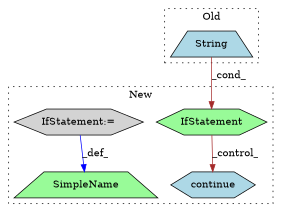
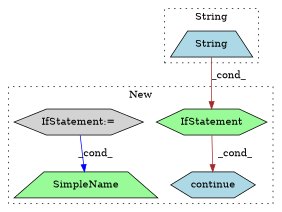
(212, 17) -> (212, 17)
(96, 153) -> (96, 153)
(235, 153) -> (235, 153)
